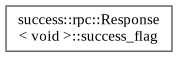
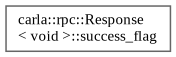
(89, 29) -> (88, 29)
